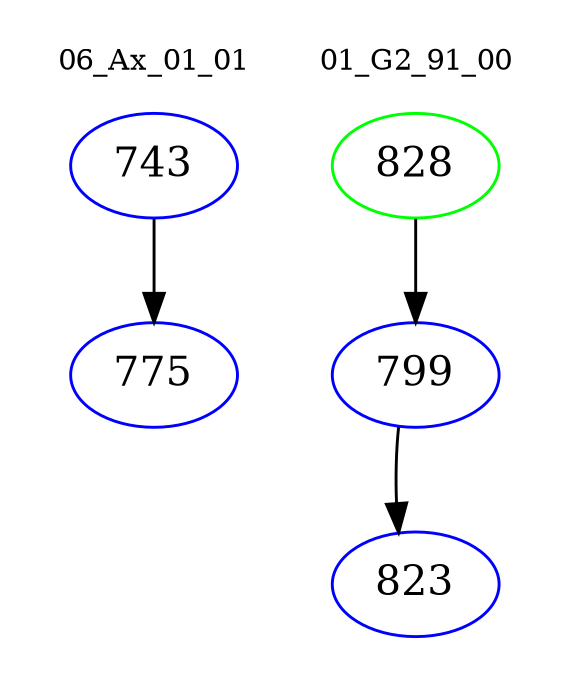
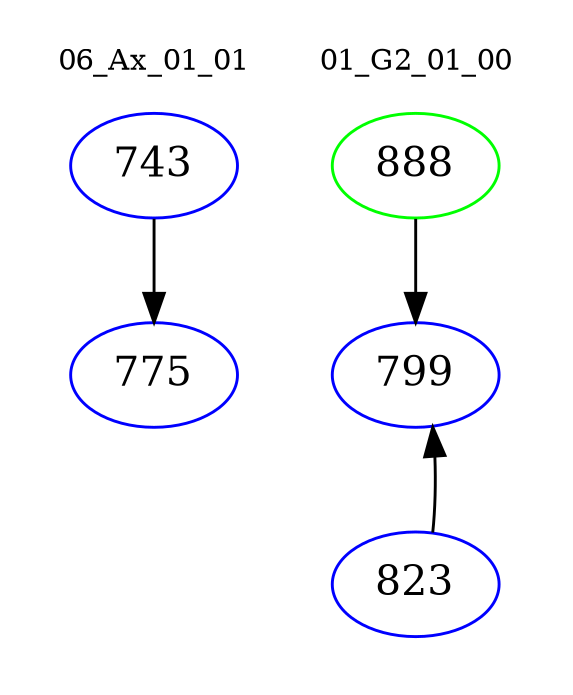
(417, 62) -> (417, 62)
(416, 166) -> (416, 166)
(396, 465) -> (435, 495)
